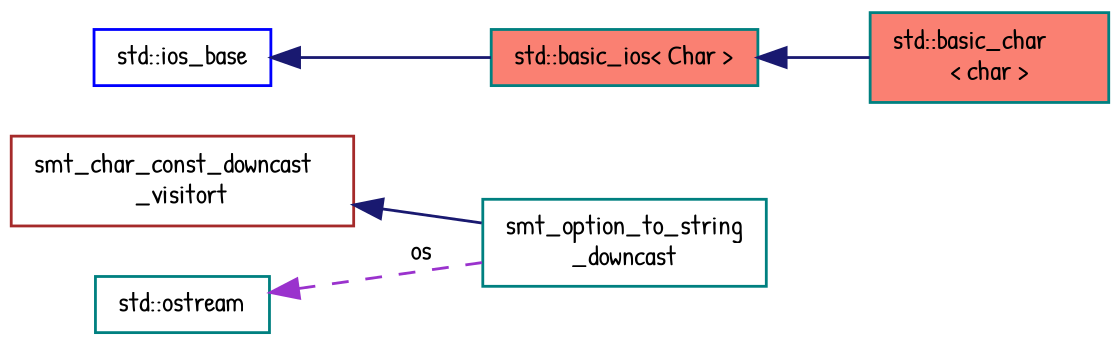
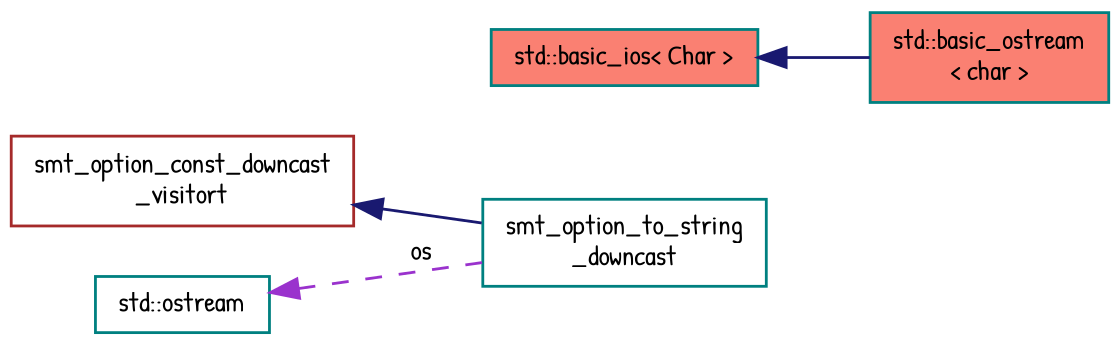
(182, 58) -> none
(989, 58) -> (989, 58)
(182, 181) -> (182, 181)
